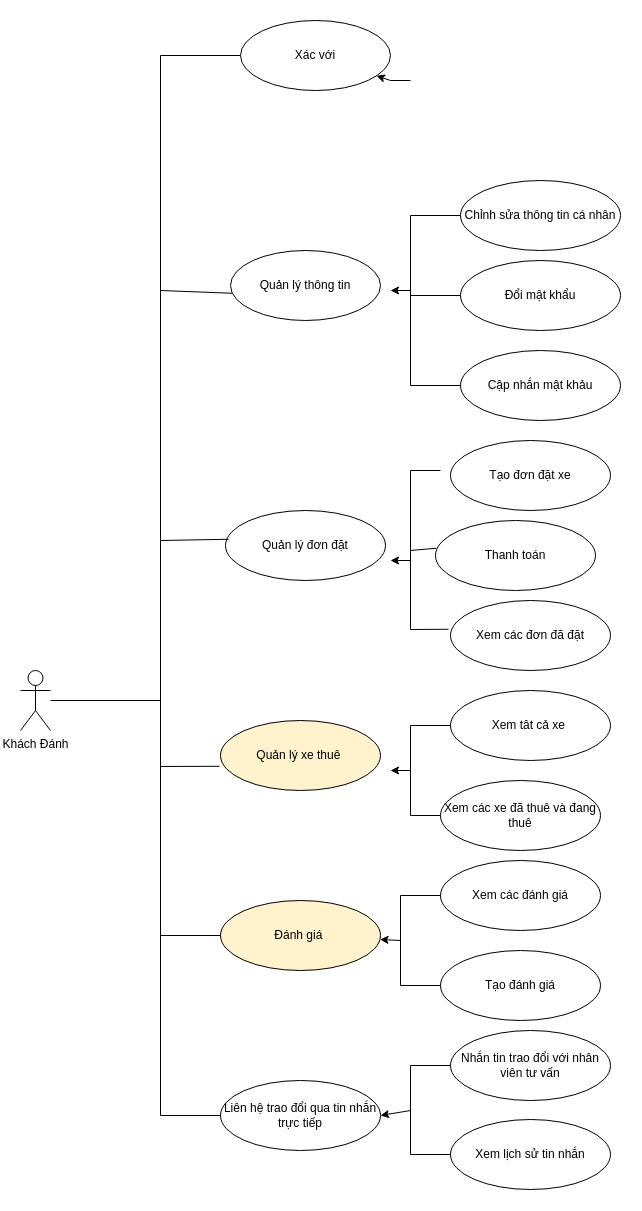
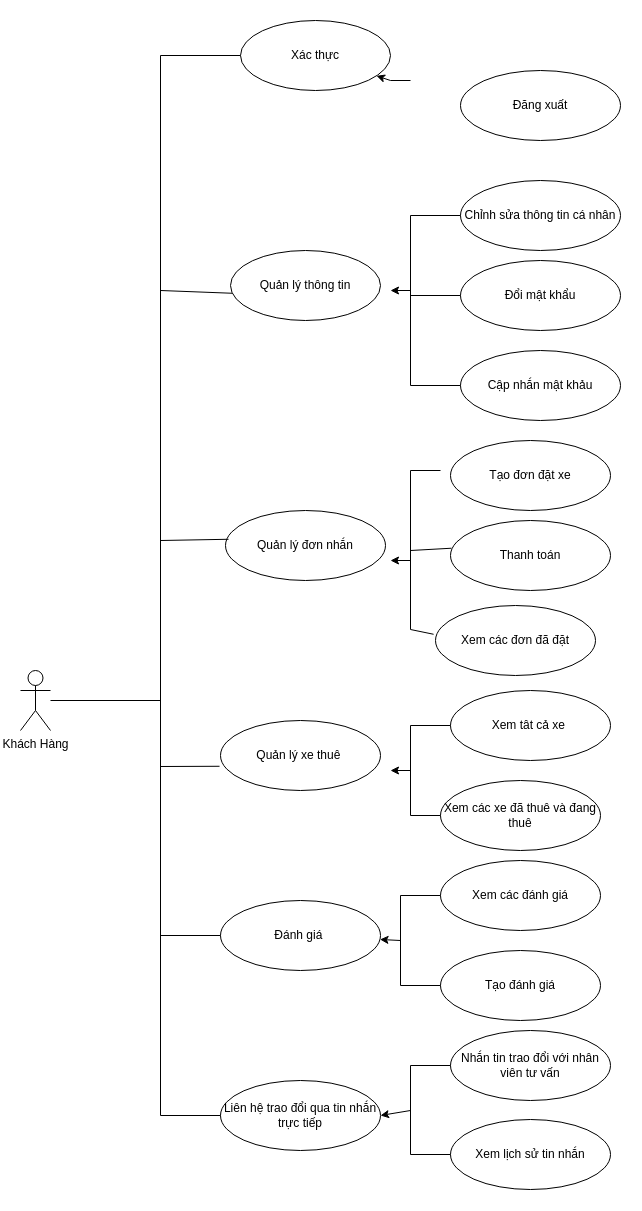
(316, 56) -> (316, 56)
none -> (541, 106)
(306, 546) -> (306, 546)
(516, 556) -> (531, 556)
(531, 636) -> (516, 641)
(36, 745) -> (36, 745)
(301, 756) -> (301, 756)
(301, 936) -> (301, 936)
